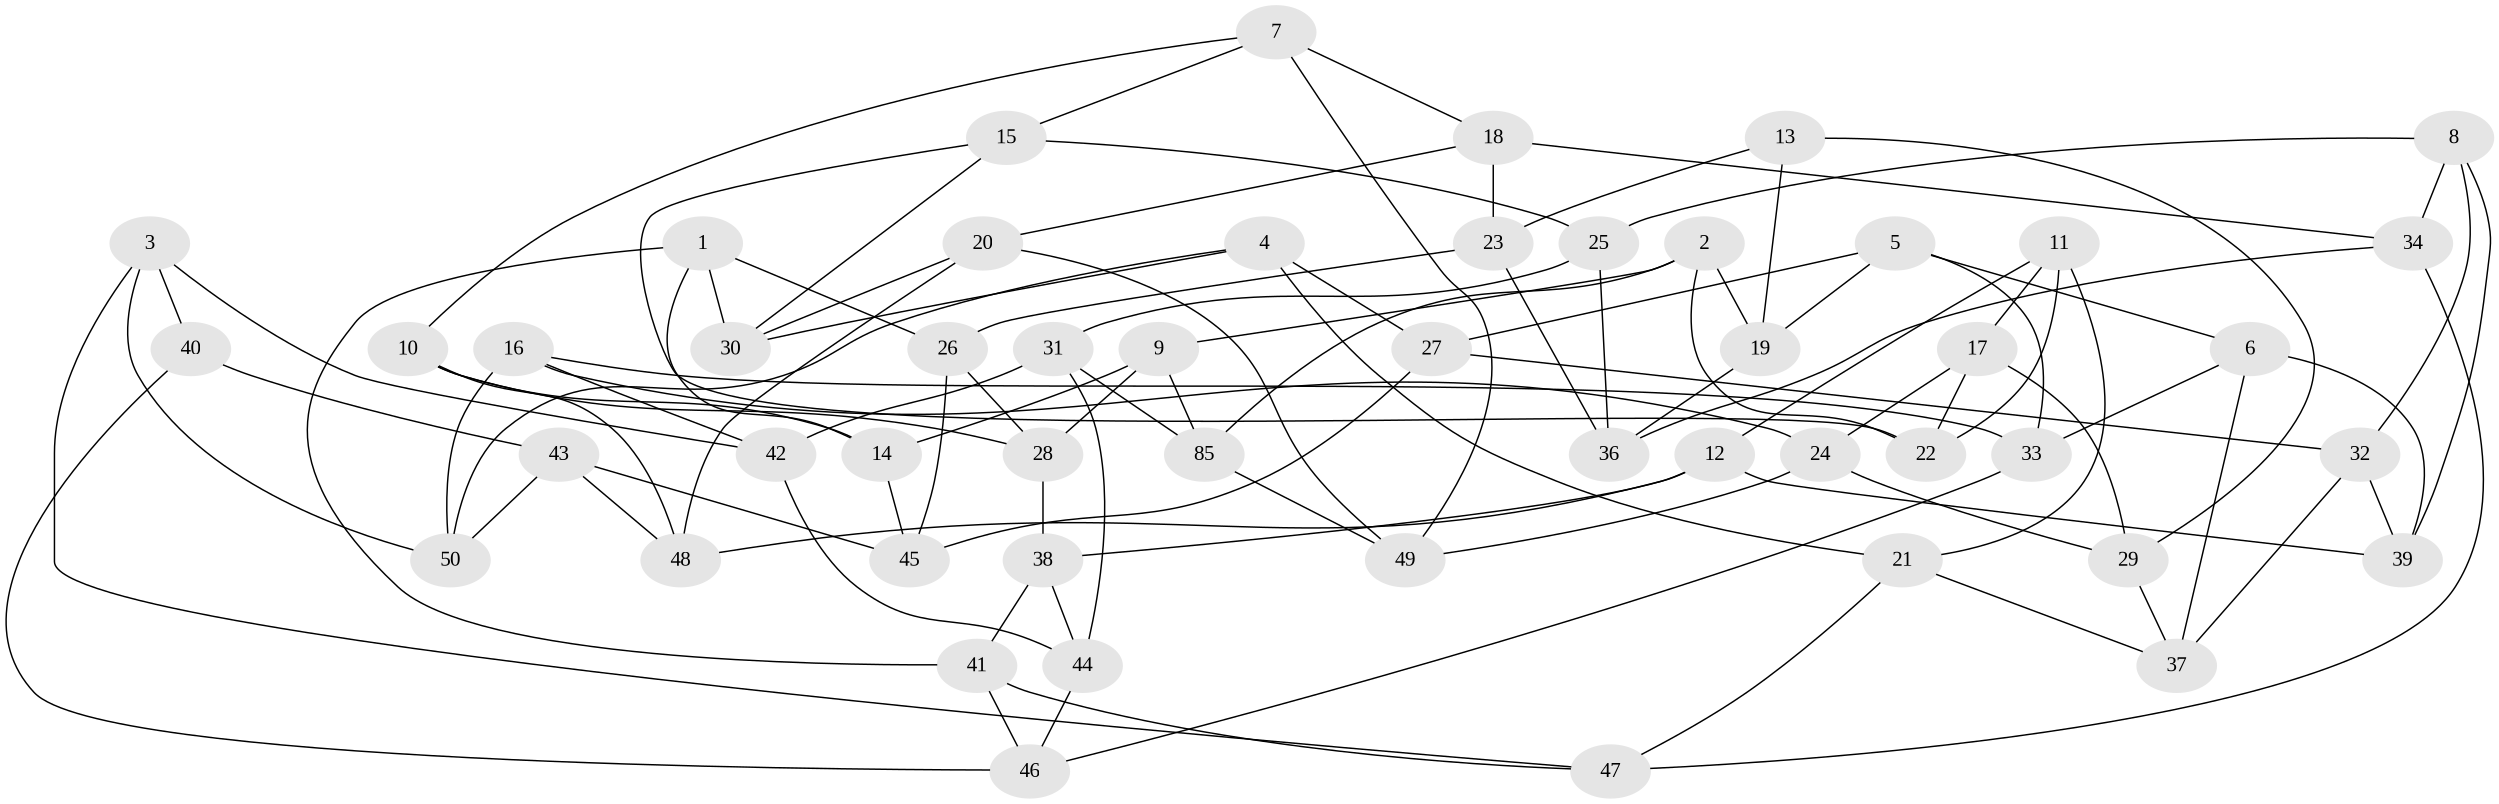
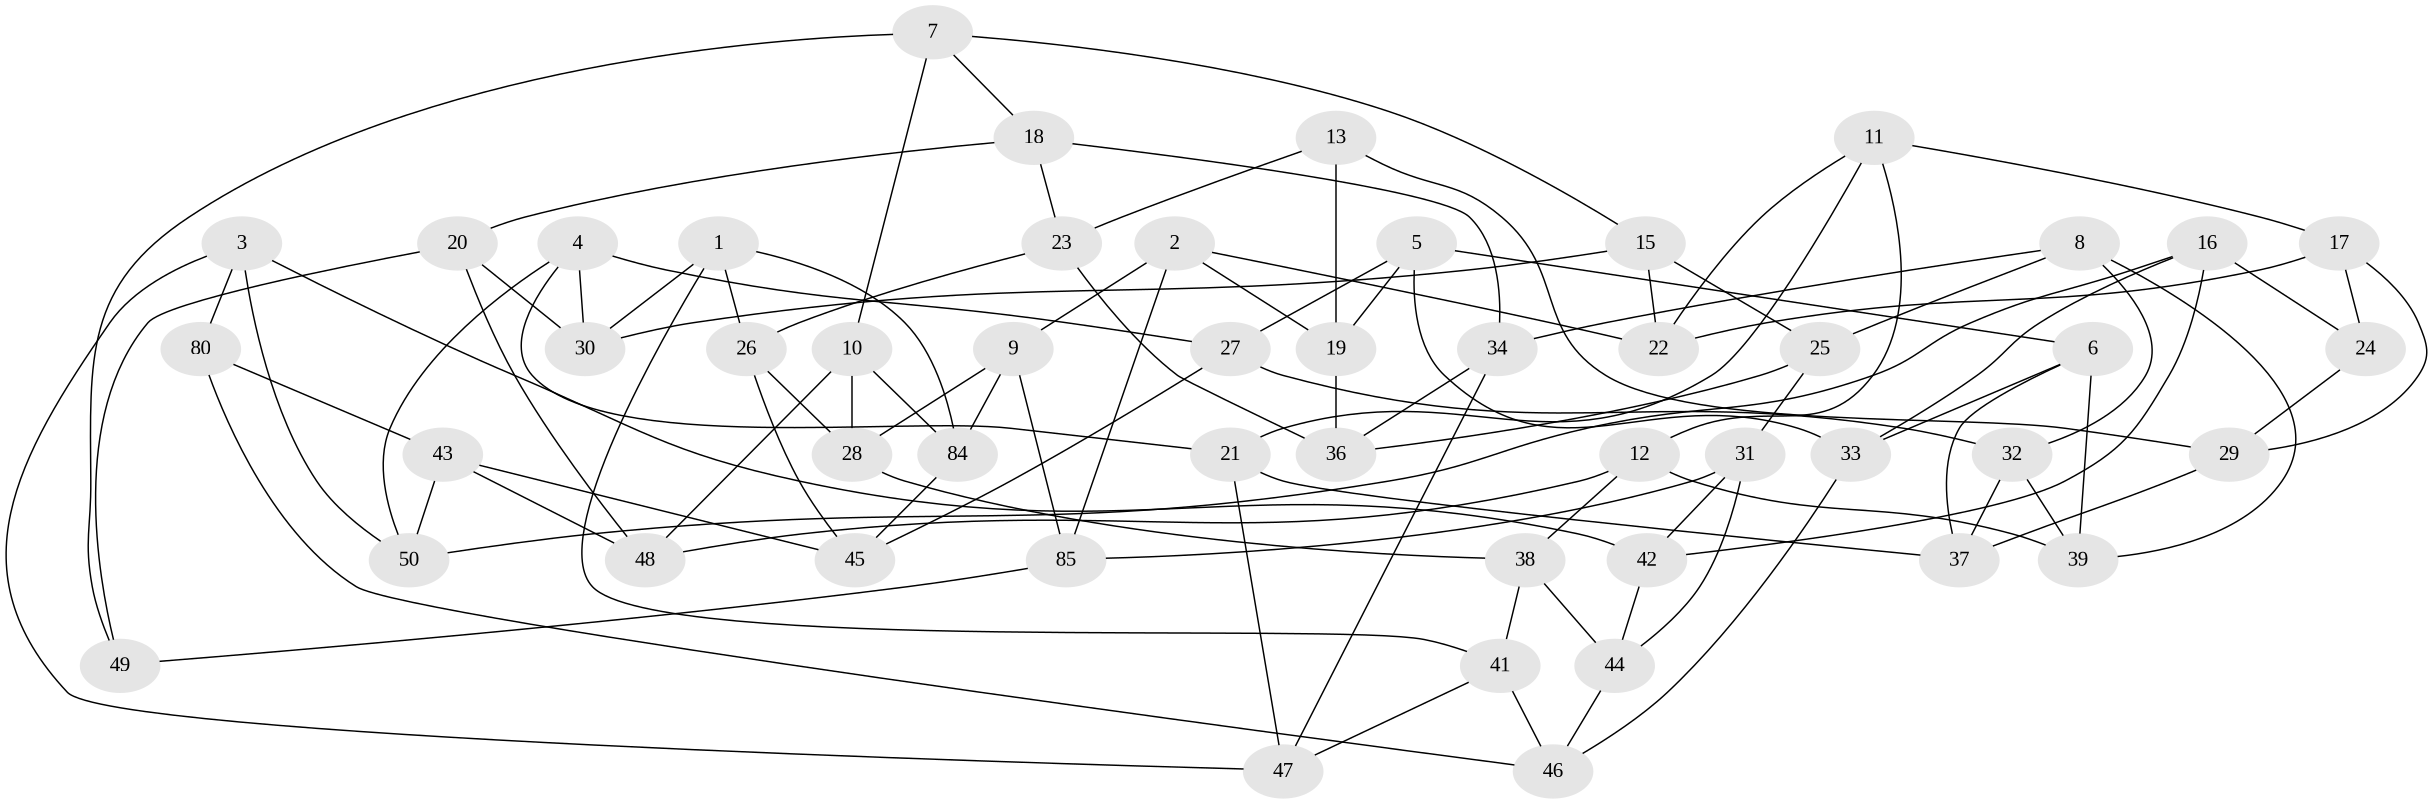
(191, 349) -> (201, 349)
(882, 455) -> (958, 455)
(1619, 521) -> none
